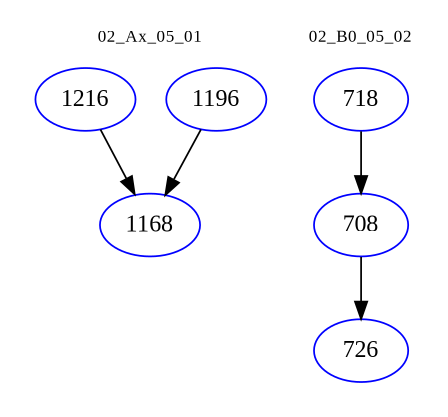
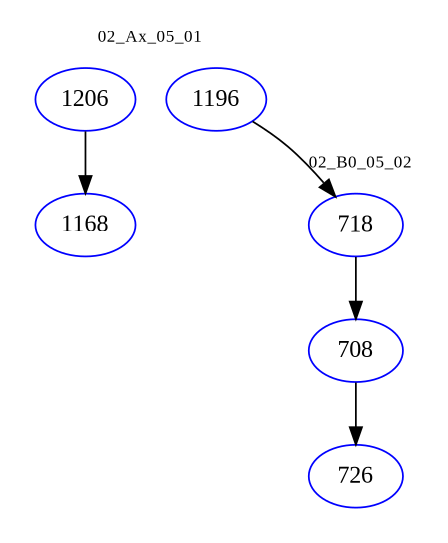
(85, 99) -> (85, 99)
(187, 154) -> (306, 164)
